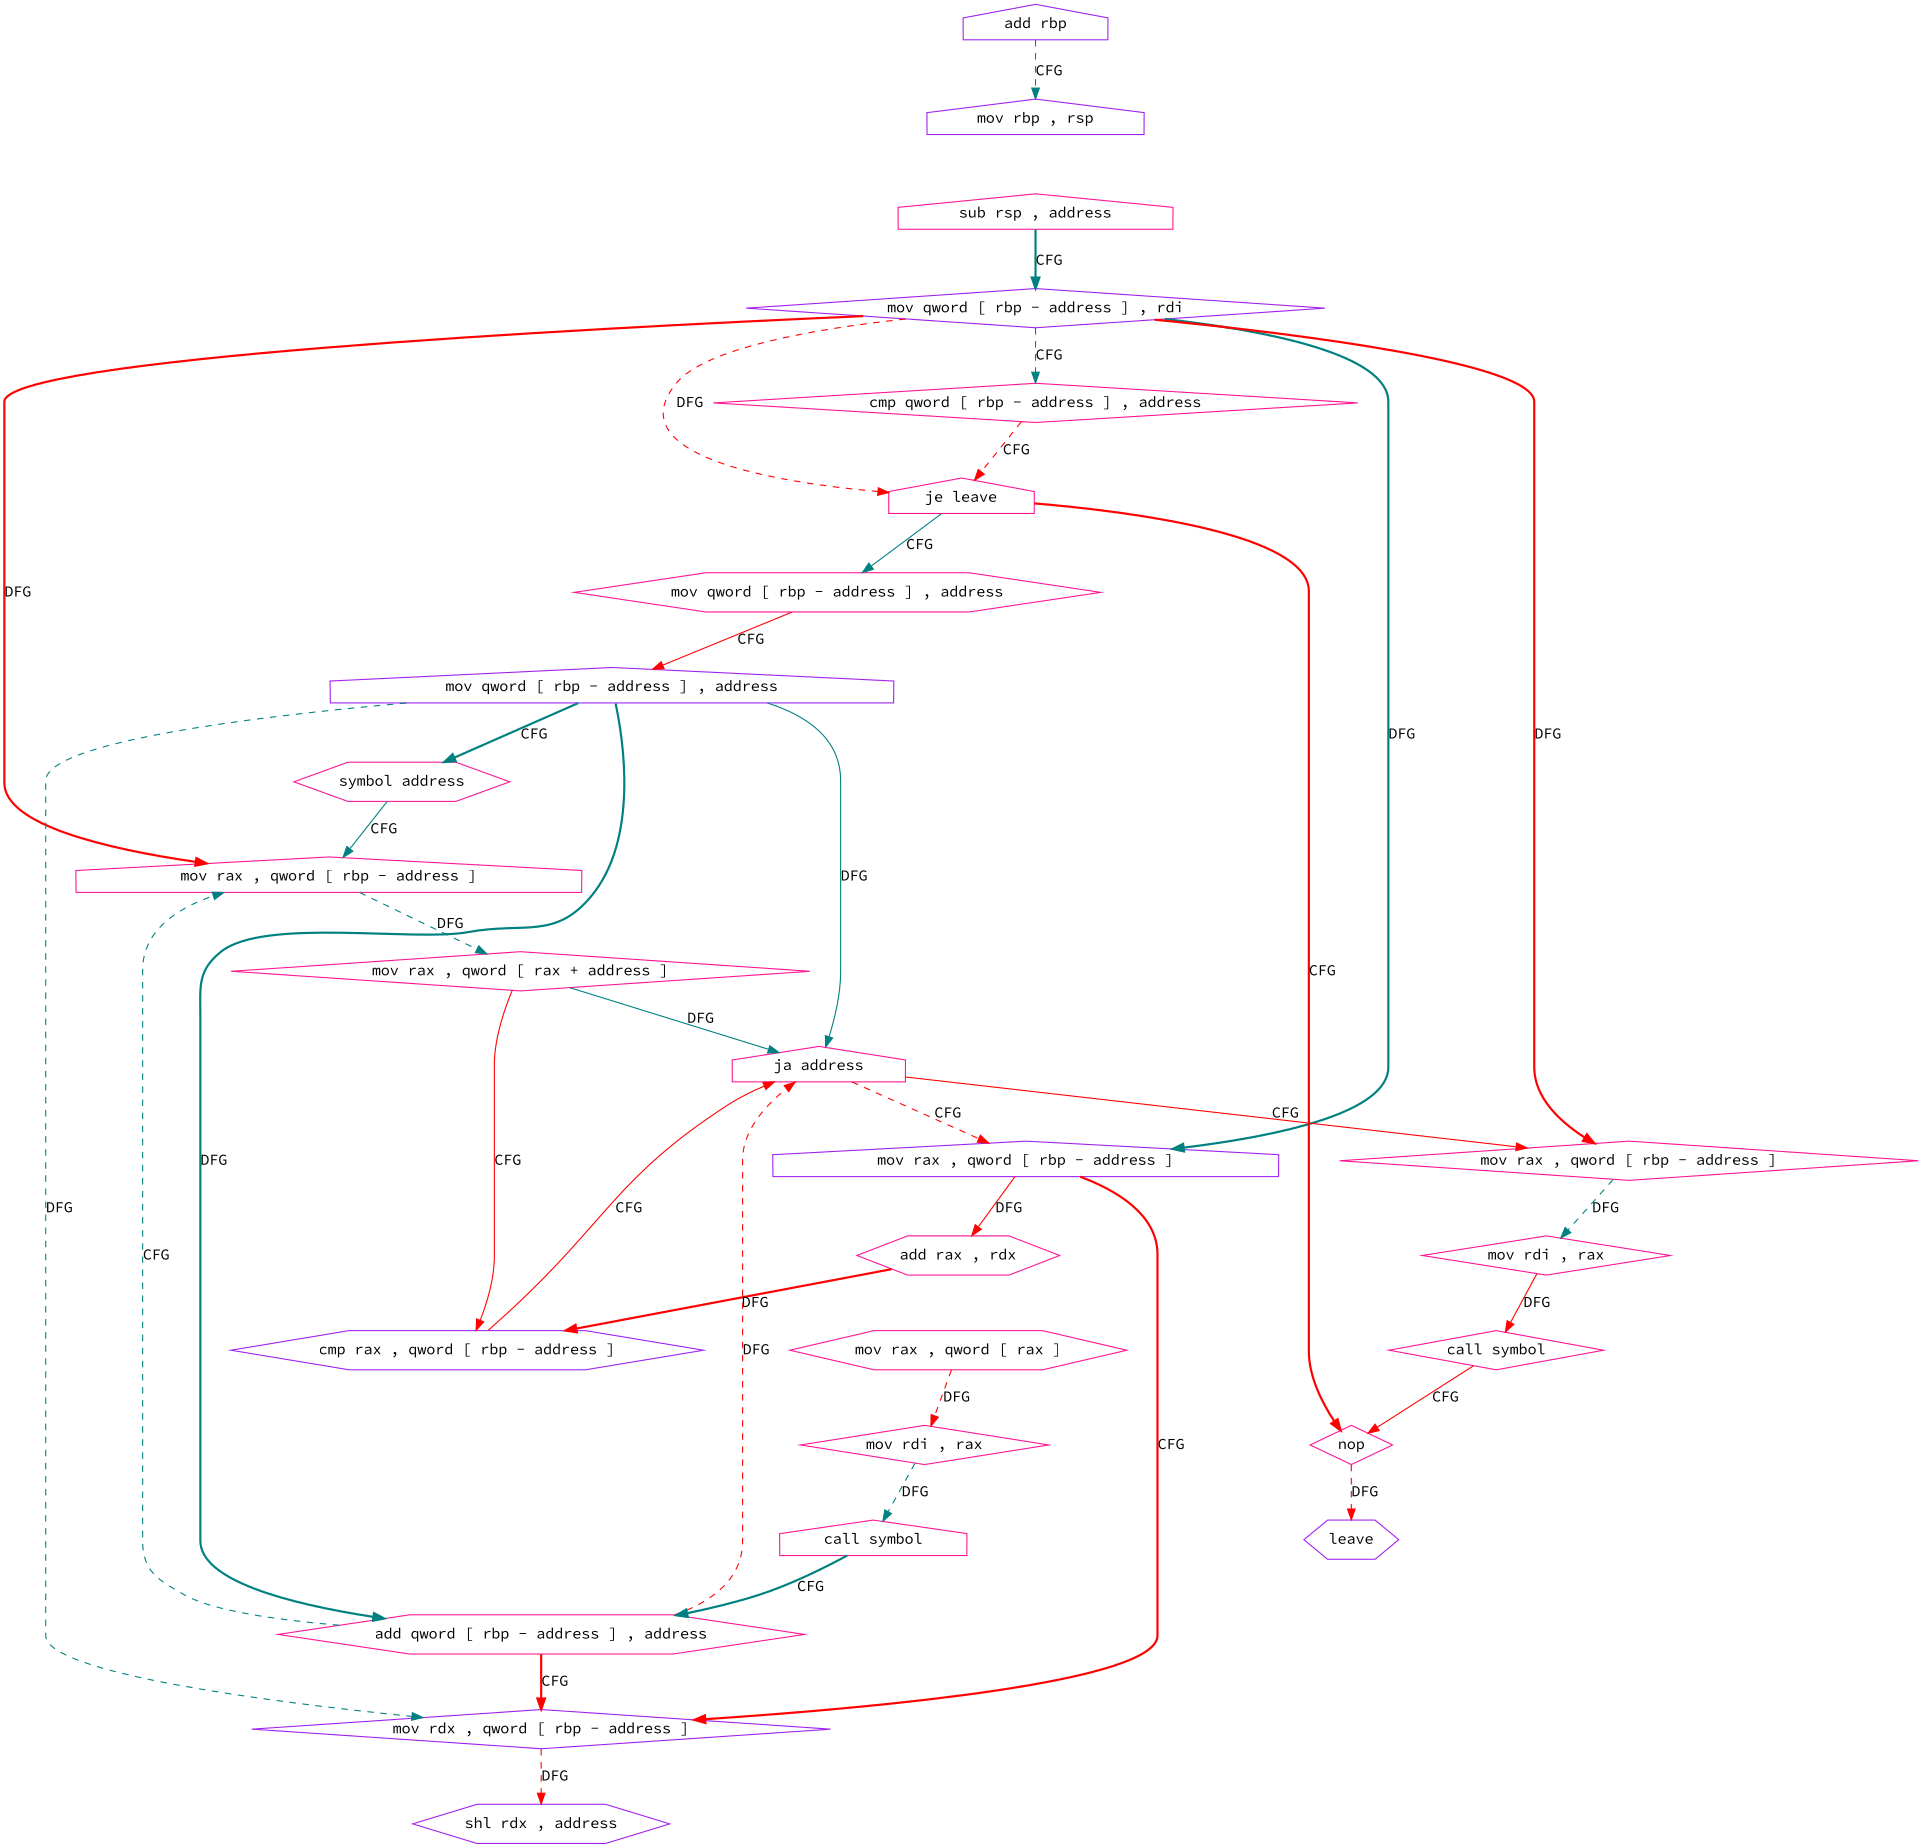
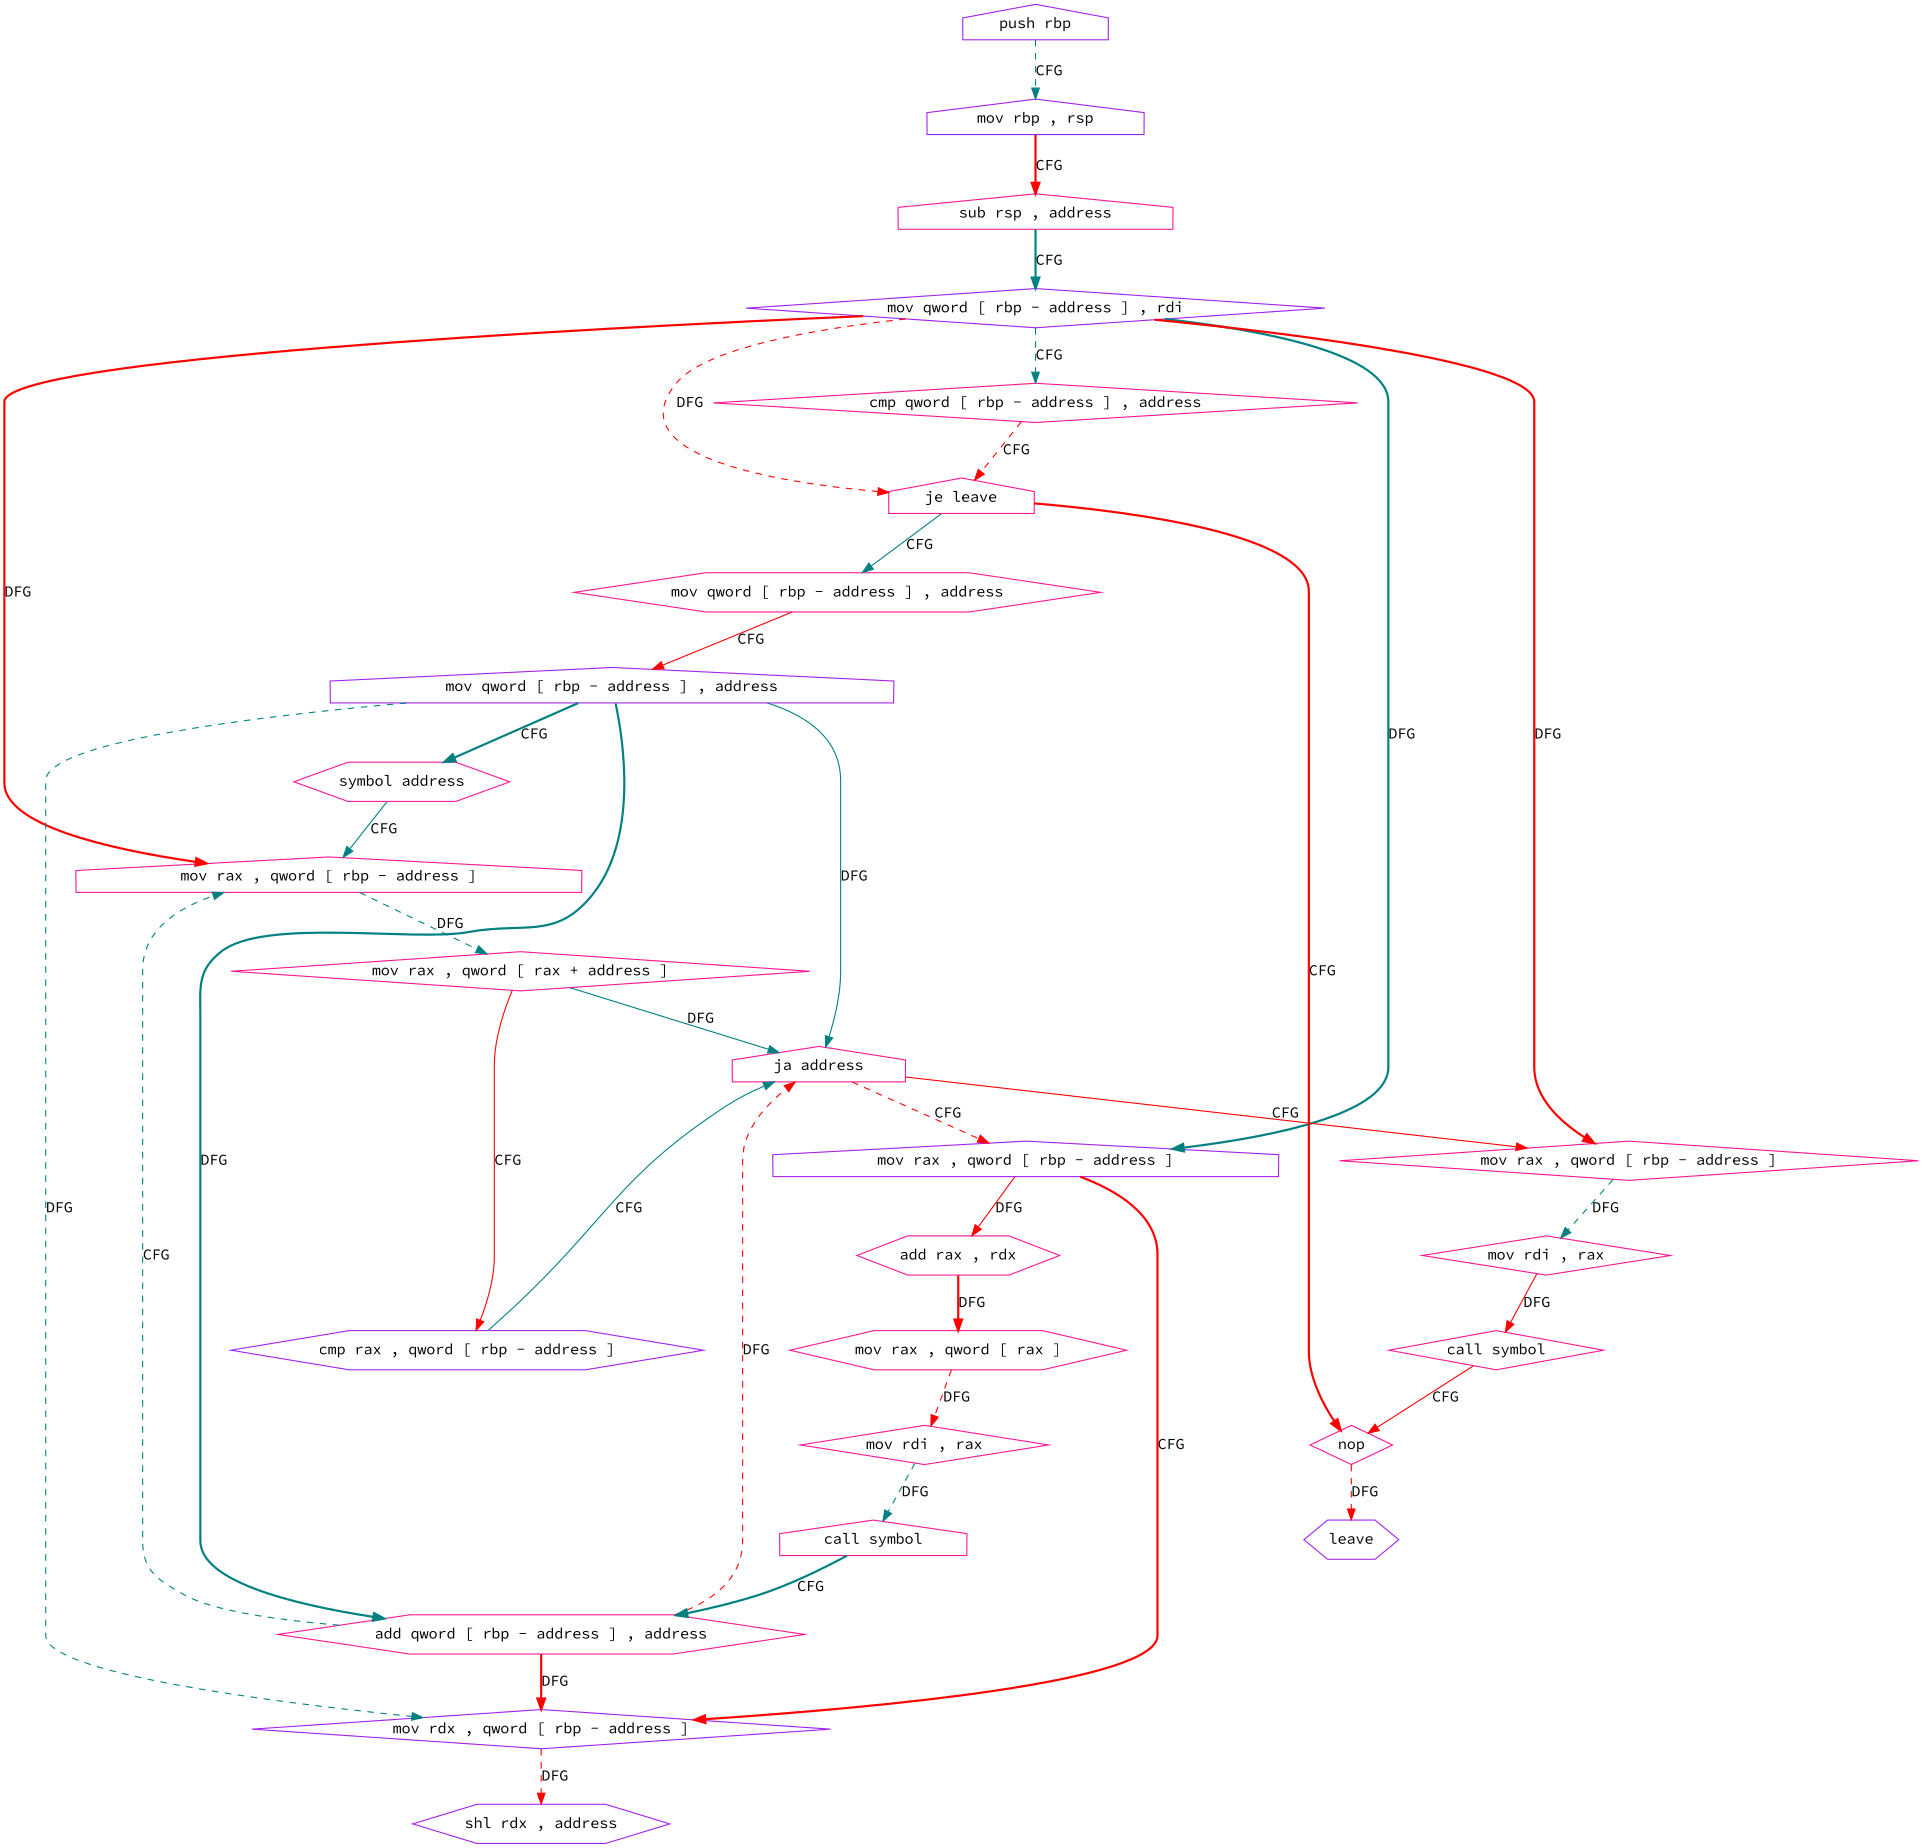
(1036, 24) -> (1036, 24)
none -> (1036, 159)
(617, 1197) -> (617, 1197)
(734, 1299) -> (958, 1297)
(555, 1682) -> (555, 1682)
